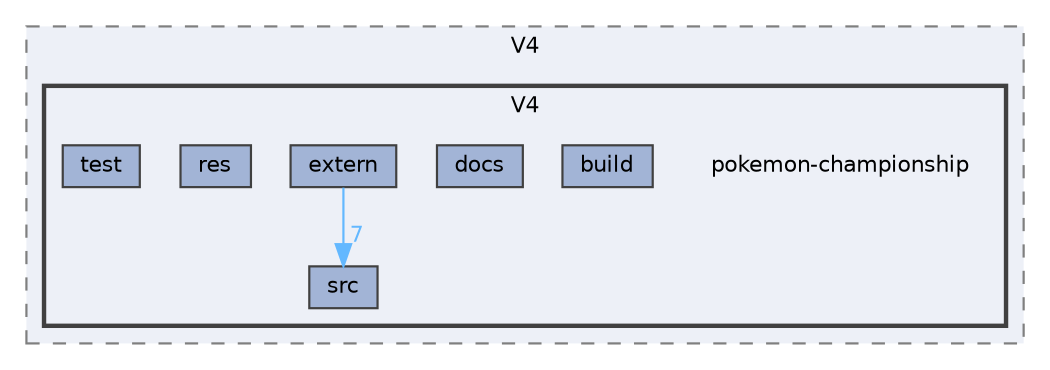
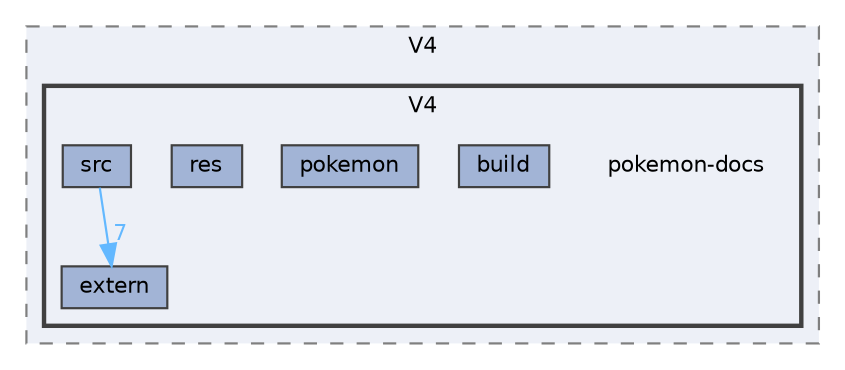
(101, 166) -> none
(480, 166) -> (350, 166)
(841, 166) -> (687, 166)
(343, 216) -> (104, 216)
